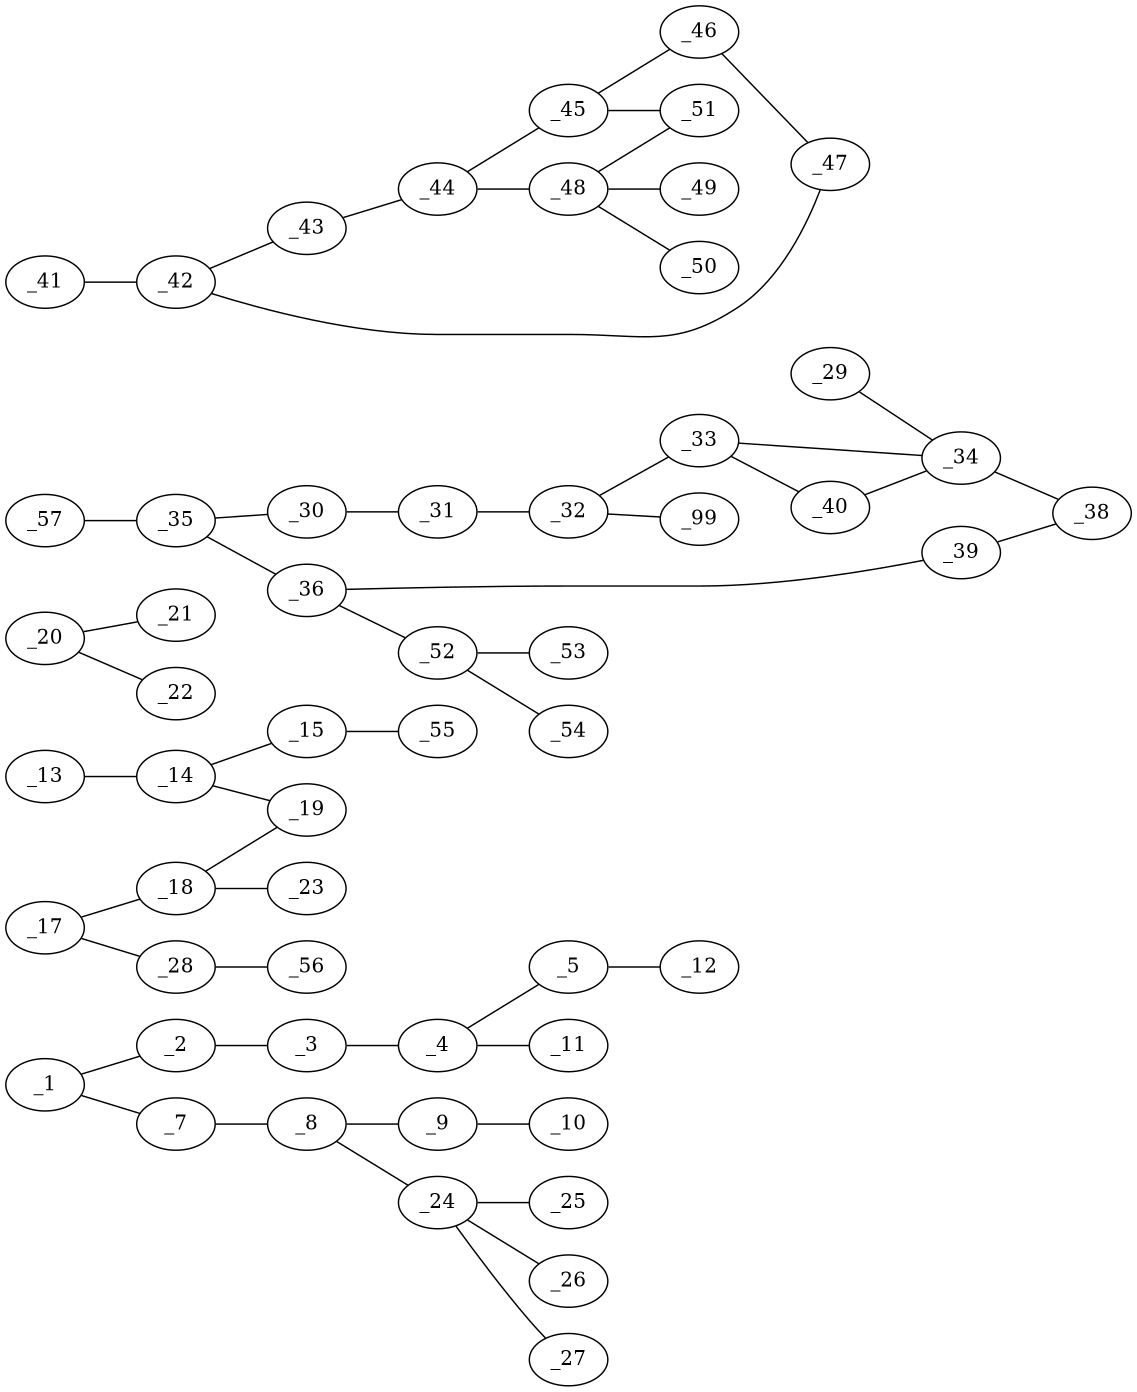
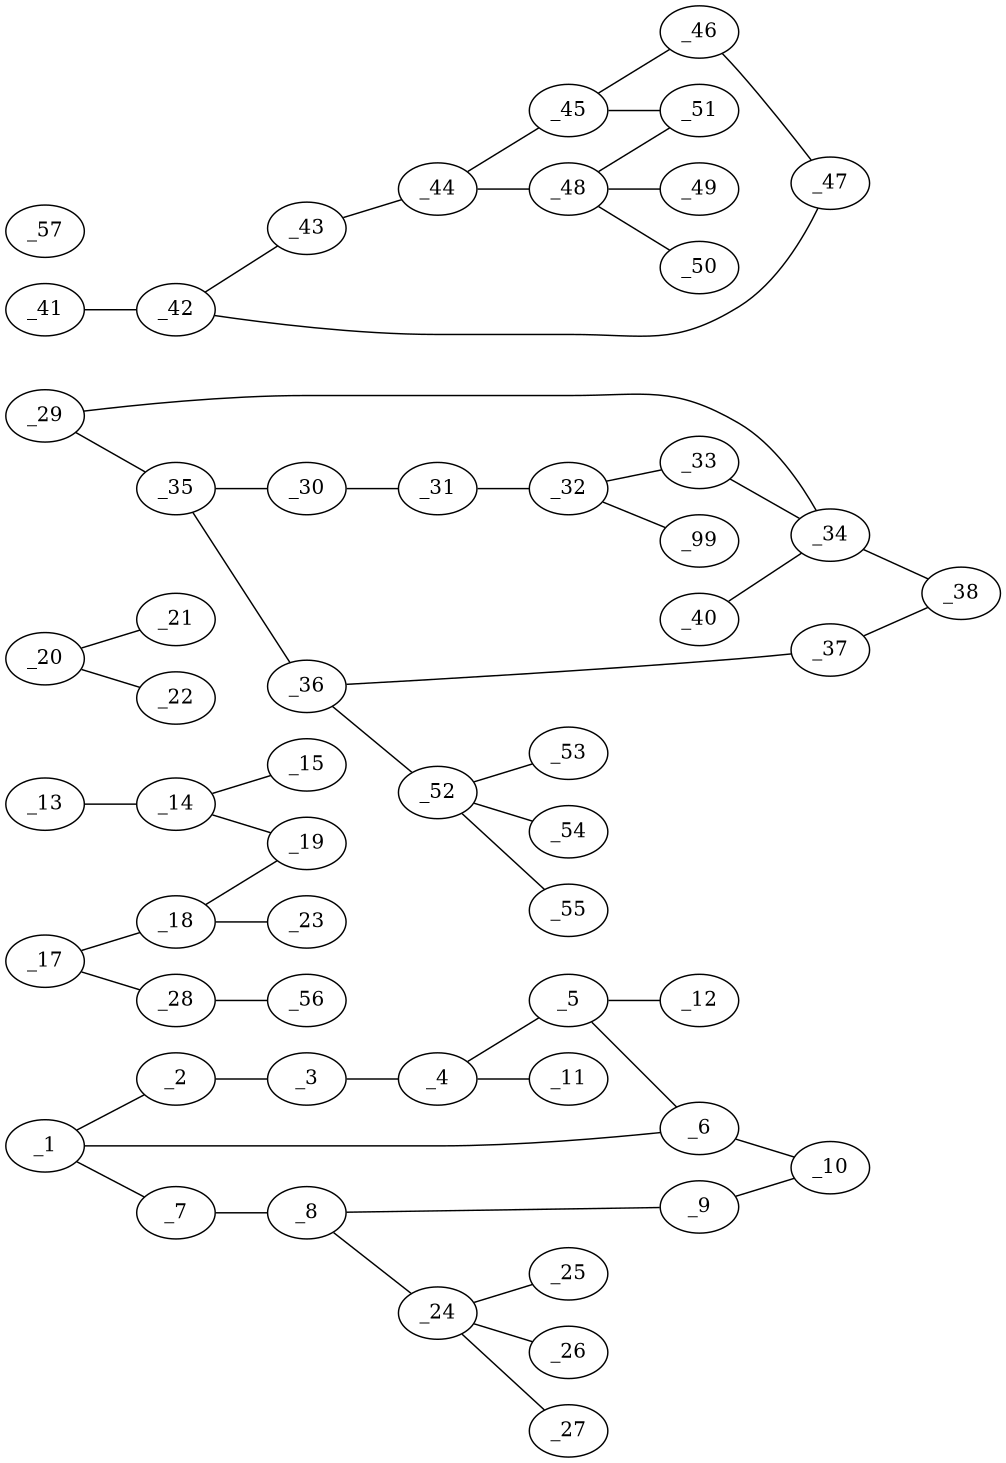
(765, 474) -> none
(111, 521) -> (110, 452)
(961, 553) -> (830, 650)
(372, 731) -> (503, 852)
none -> (699, 1128)
